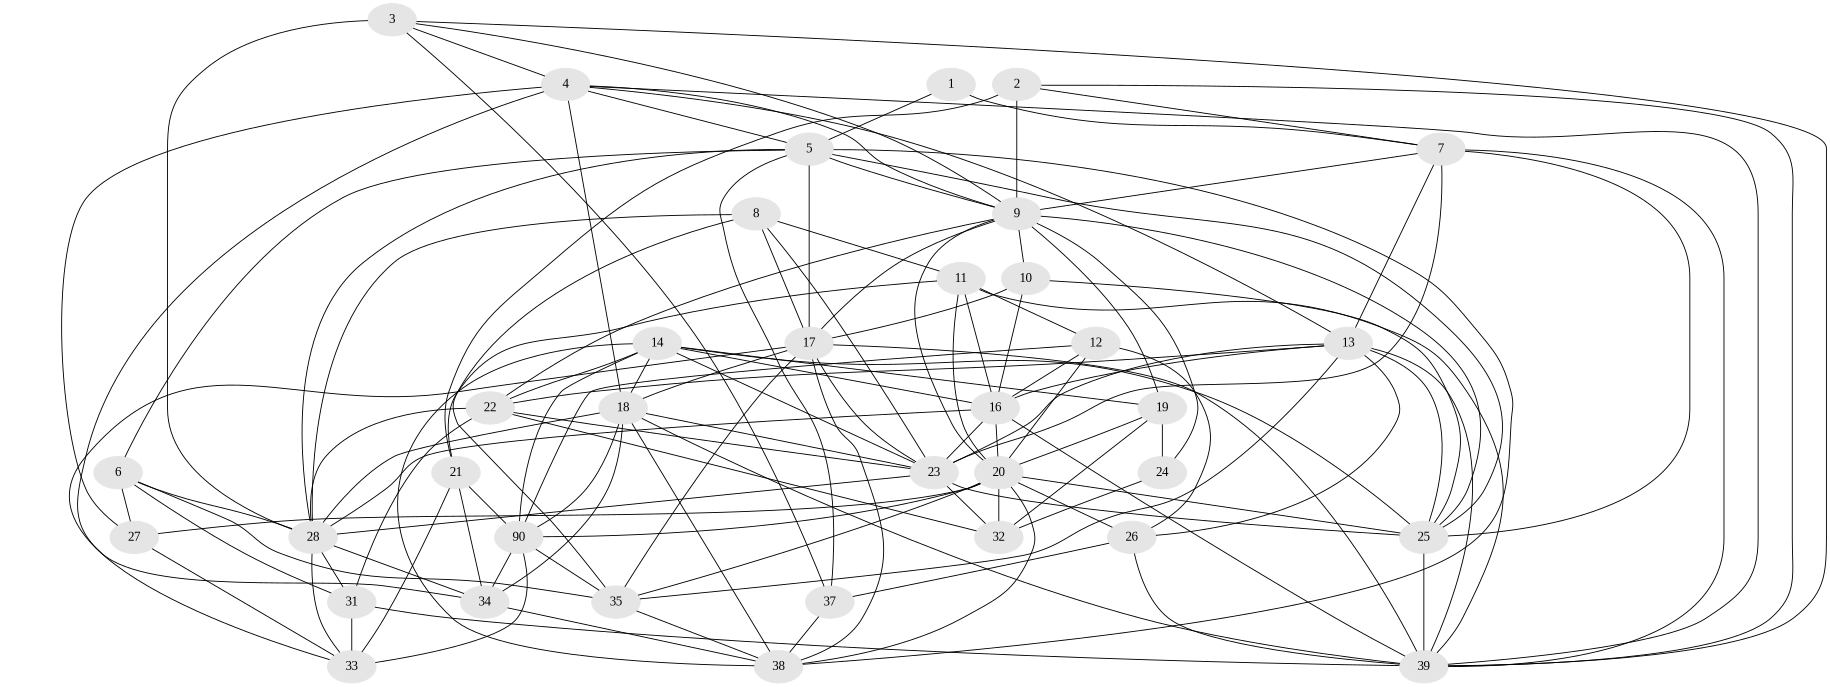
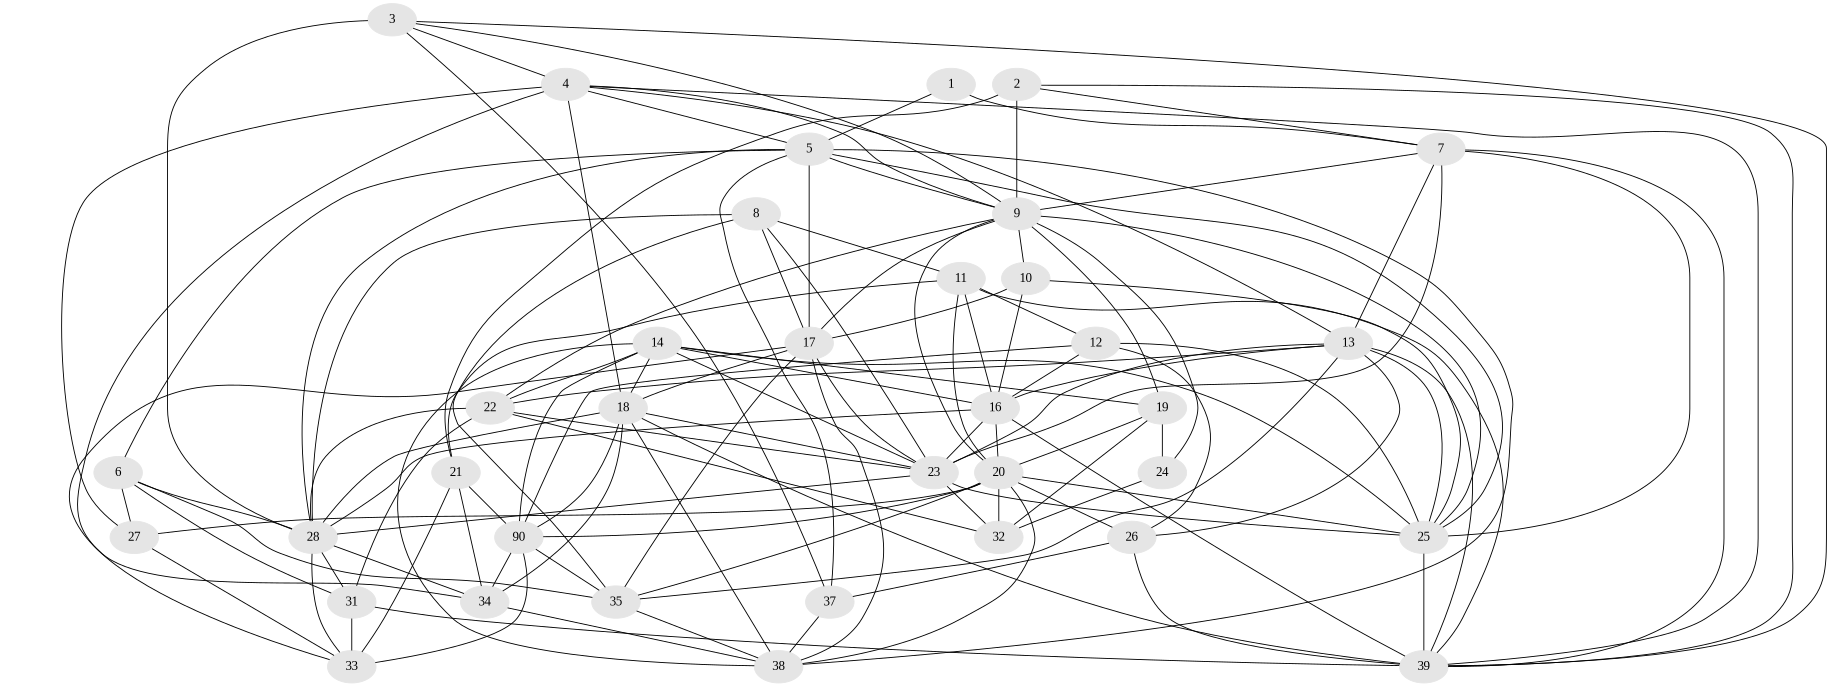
(1047, 408) -> (1295, 375)
(1231, 416) -> none
